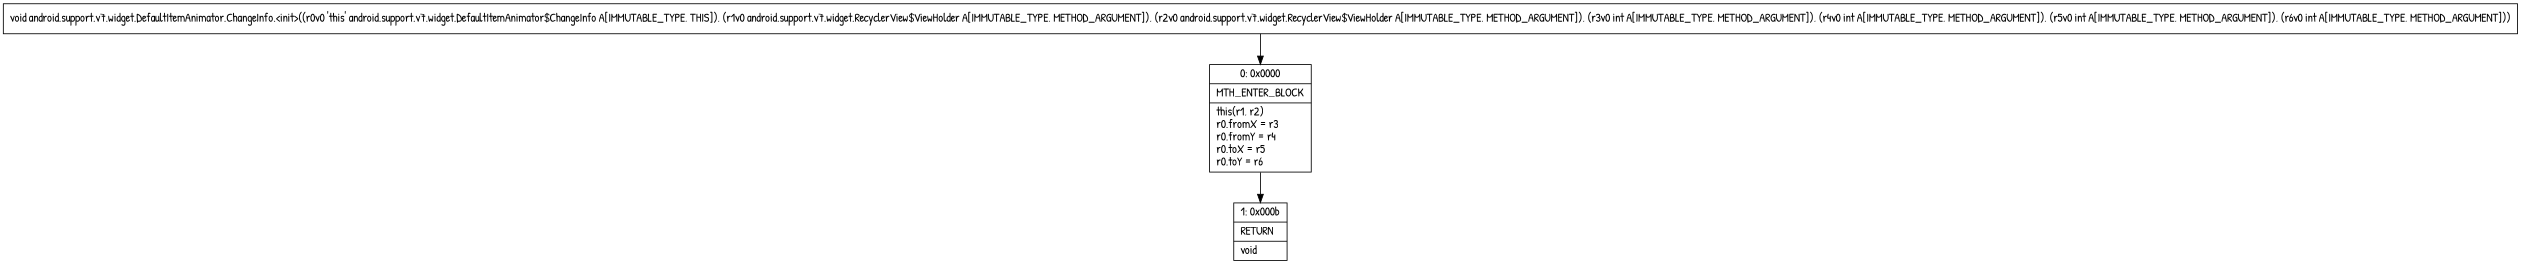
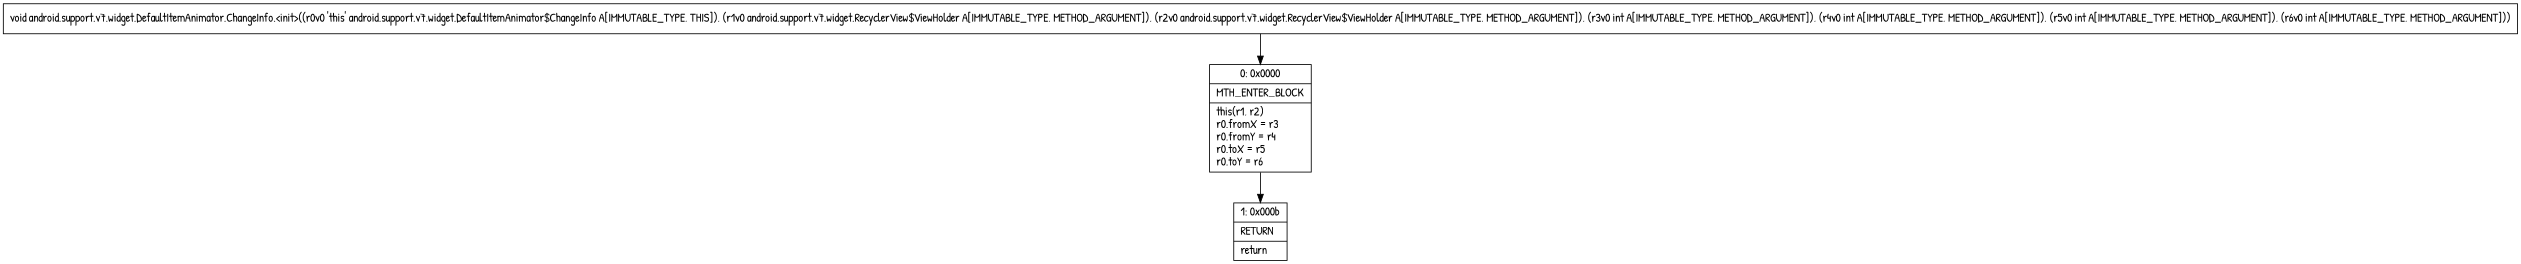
(1249, 250) -> (1254, 250)
